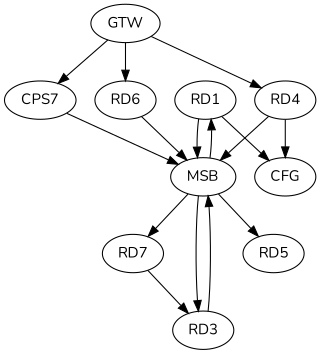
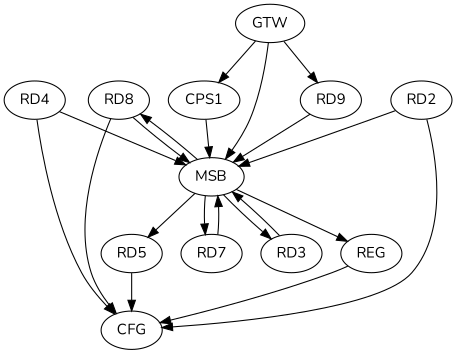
(201, 60) -> (257, 99)
(40, 100) -> (204, 100)
(125, 100) -> (331, 100)
(205, 100) -> (119, 100)
none -> (421, 100)
none -> (371, 254)
none -> (132, 287)
(164, 288) -> (219, 221)
